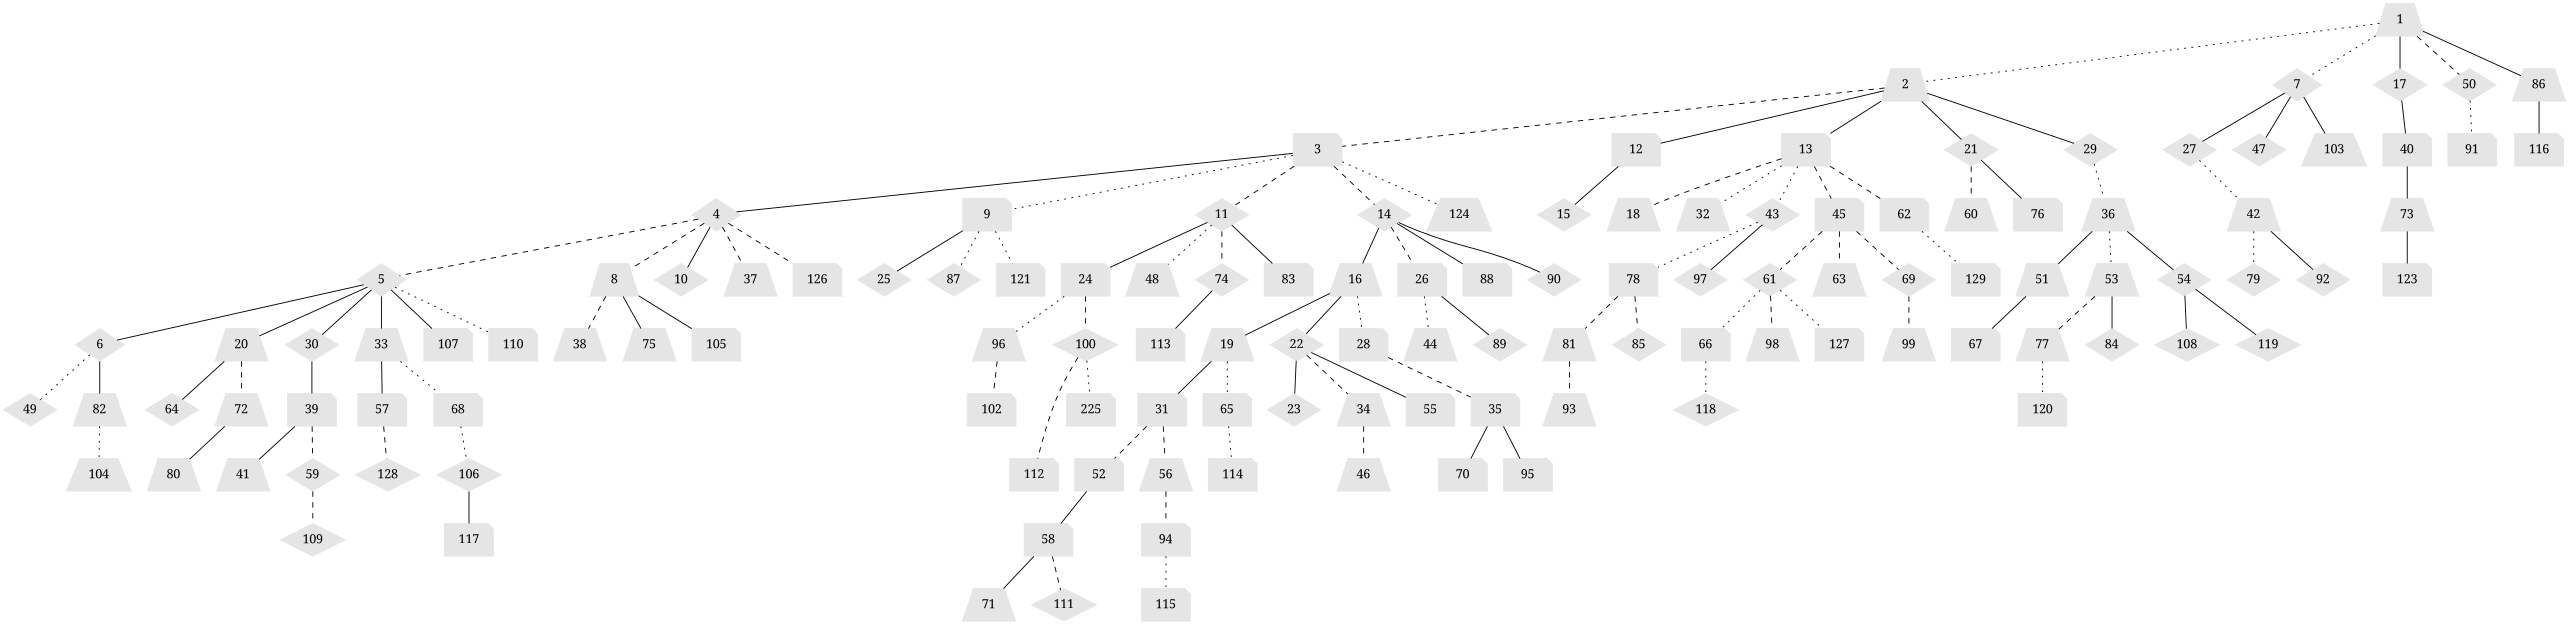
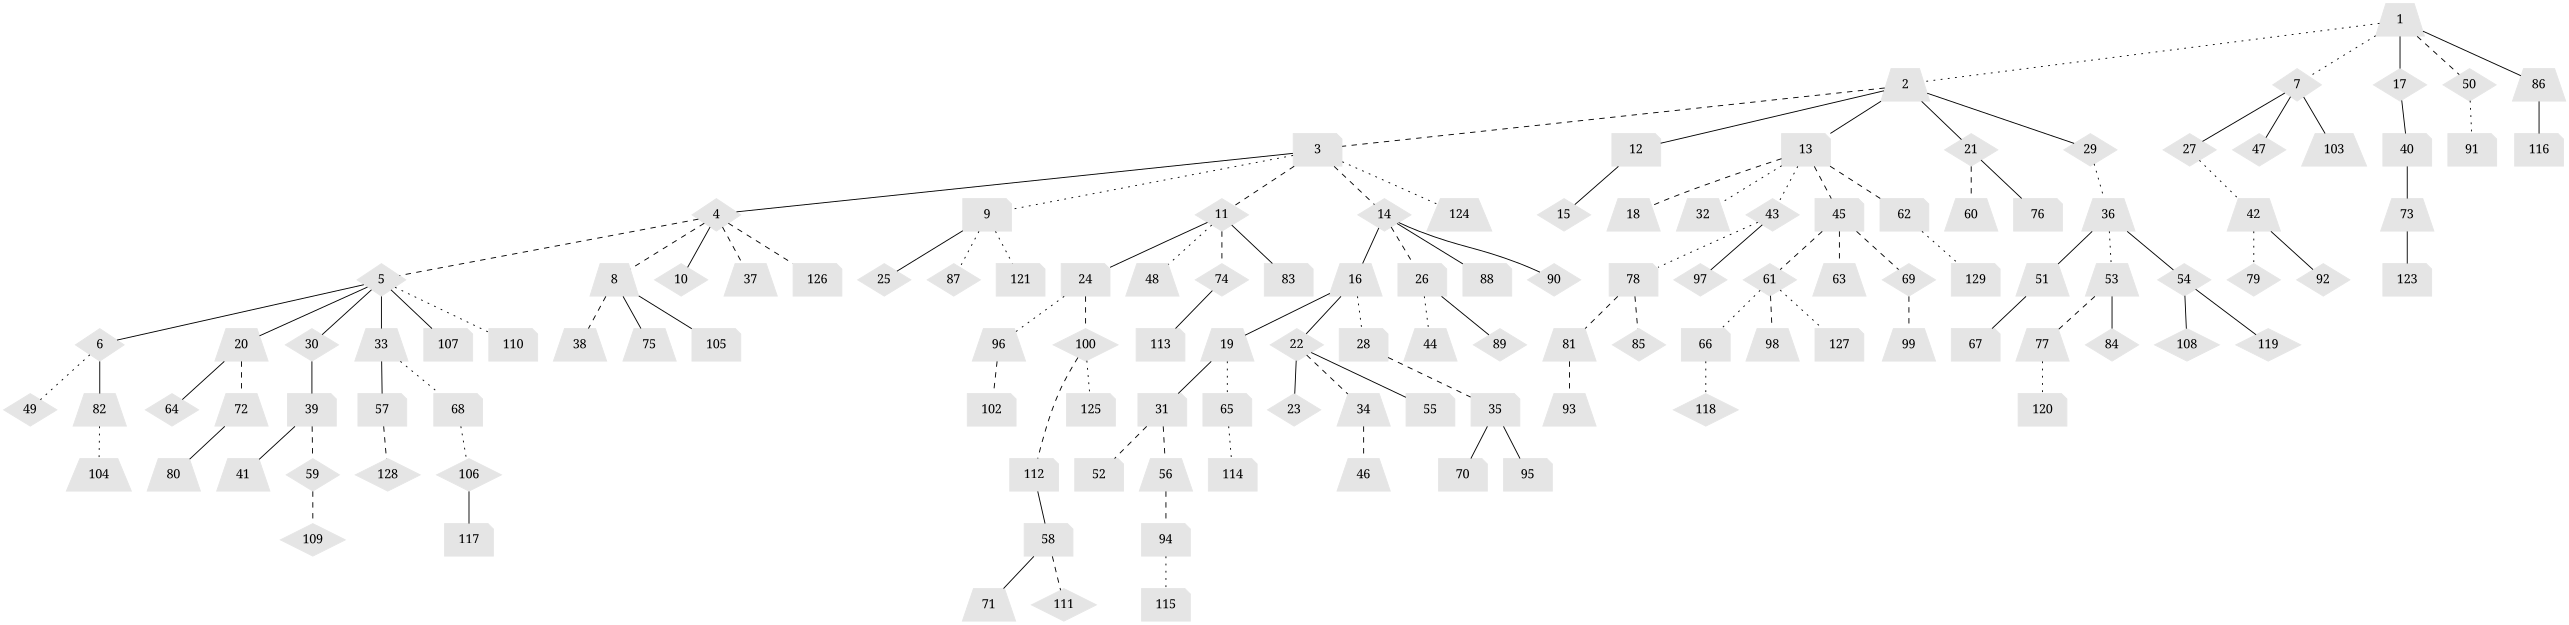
(1091, 410) -> (1091, 410)
(1074, 507) -> (1041, 507)
